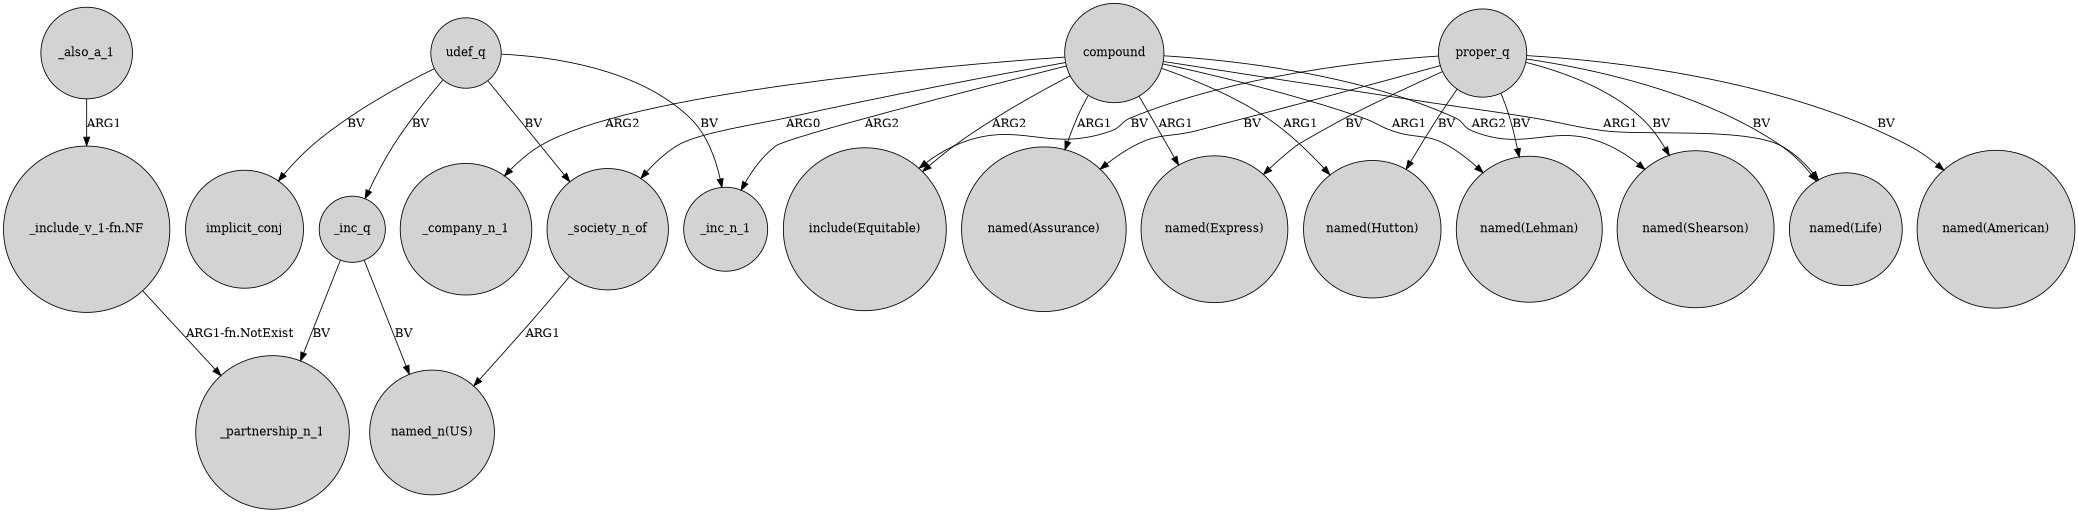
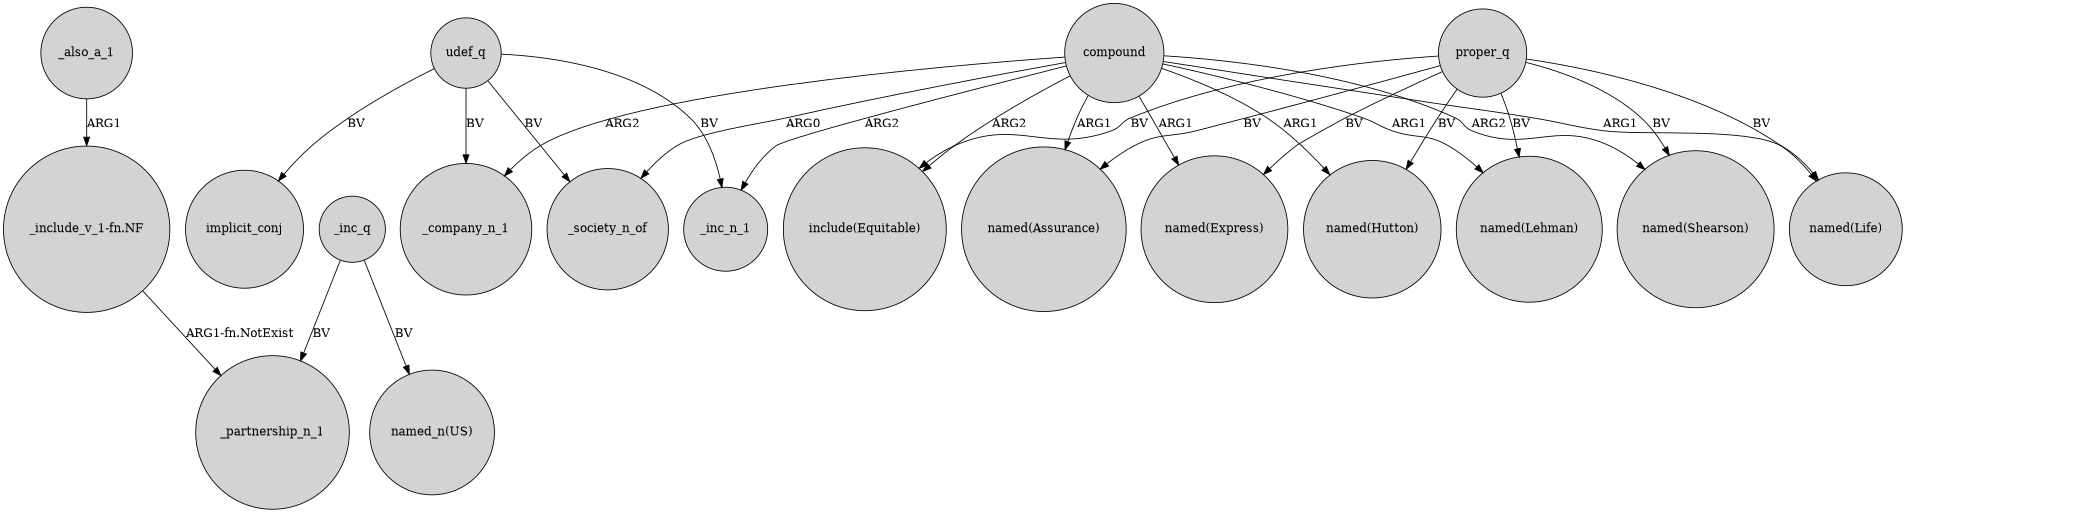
(402, 133) -> (466, 121)
(1996, 229) -> none
(525, 329) -> none
